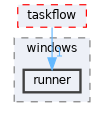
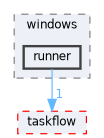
(52, 46) -> (52, 86)
